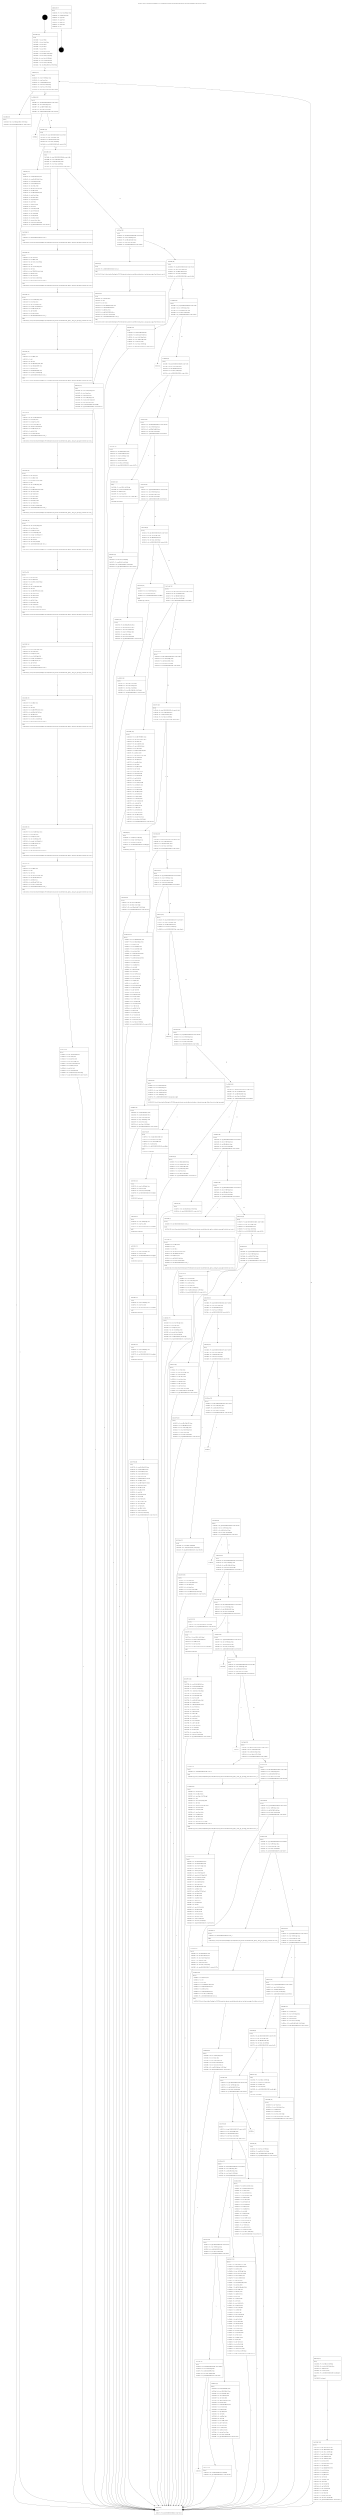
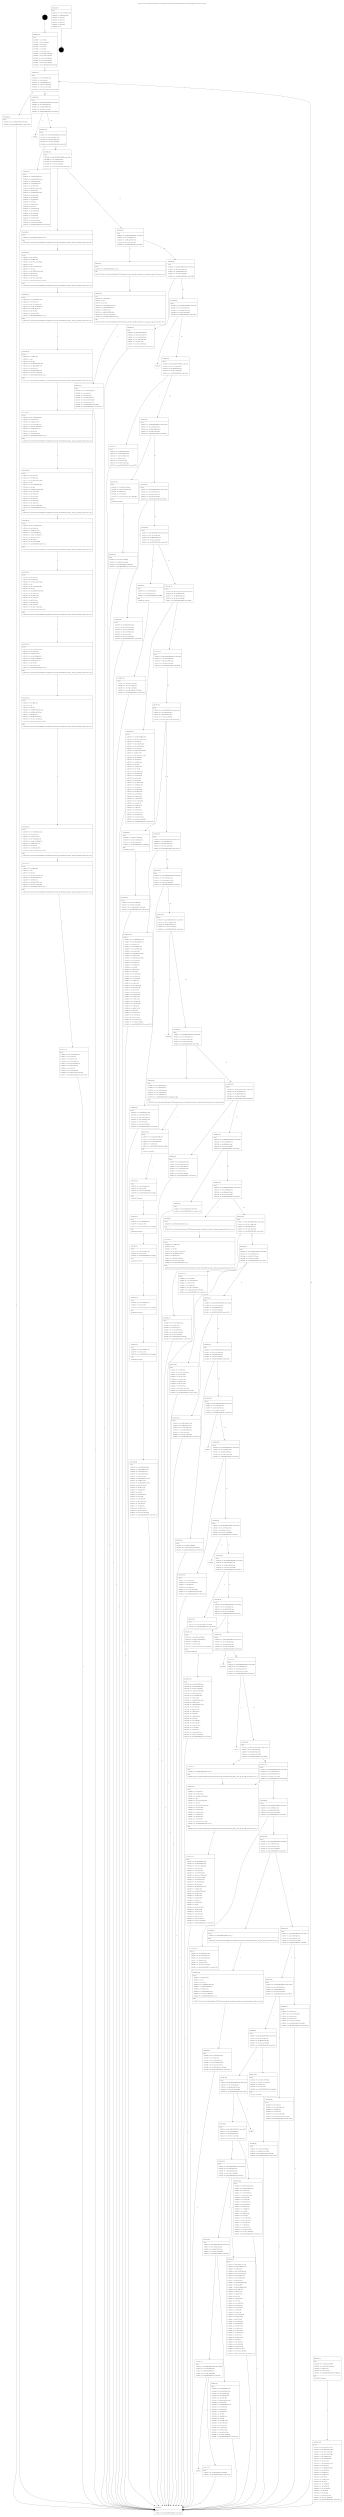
none -> (226, 1449)
